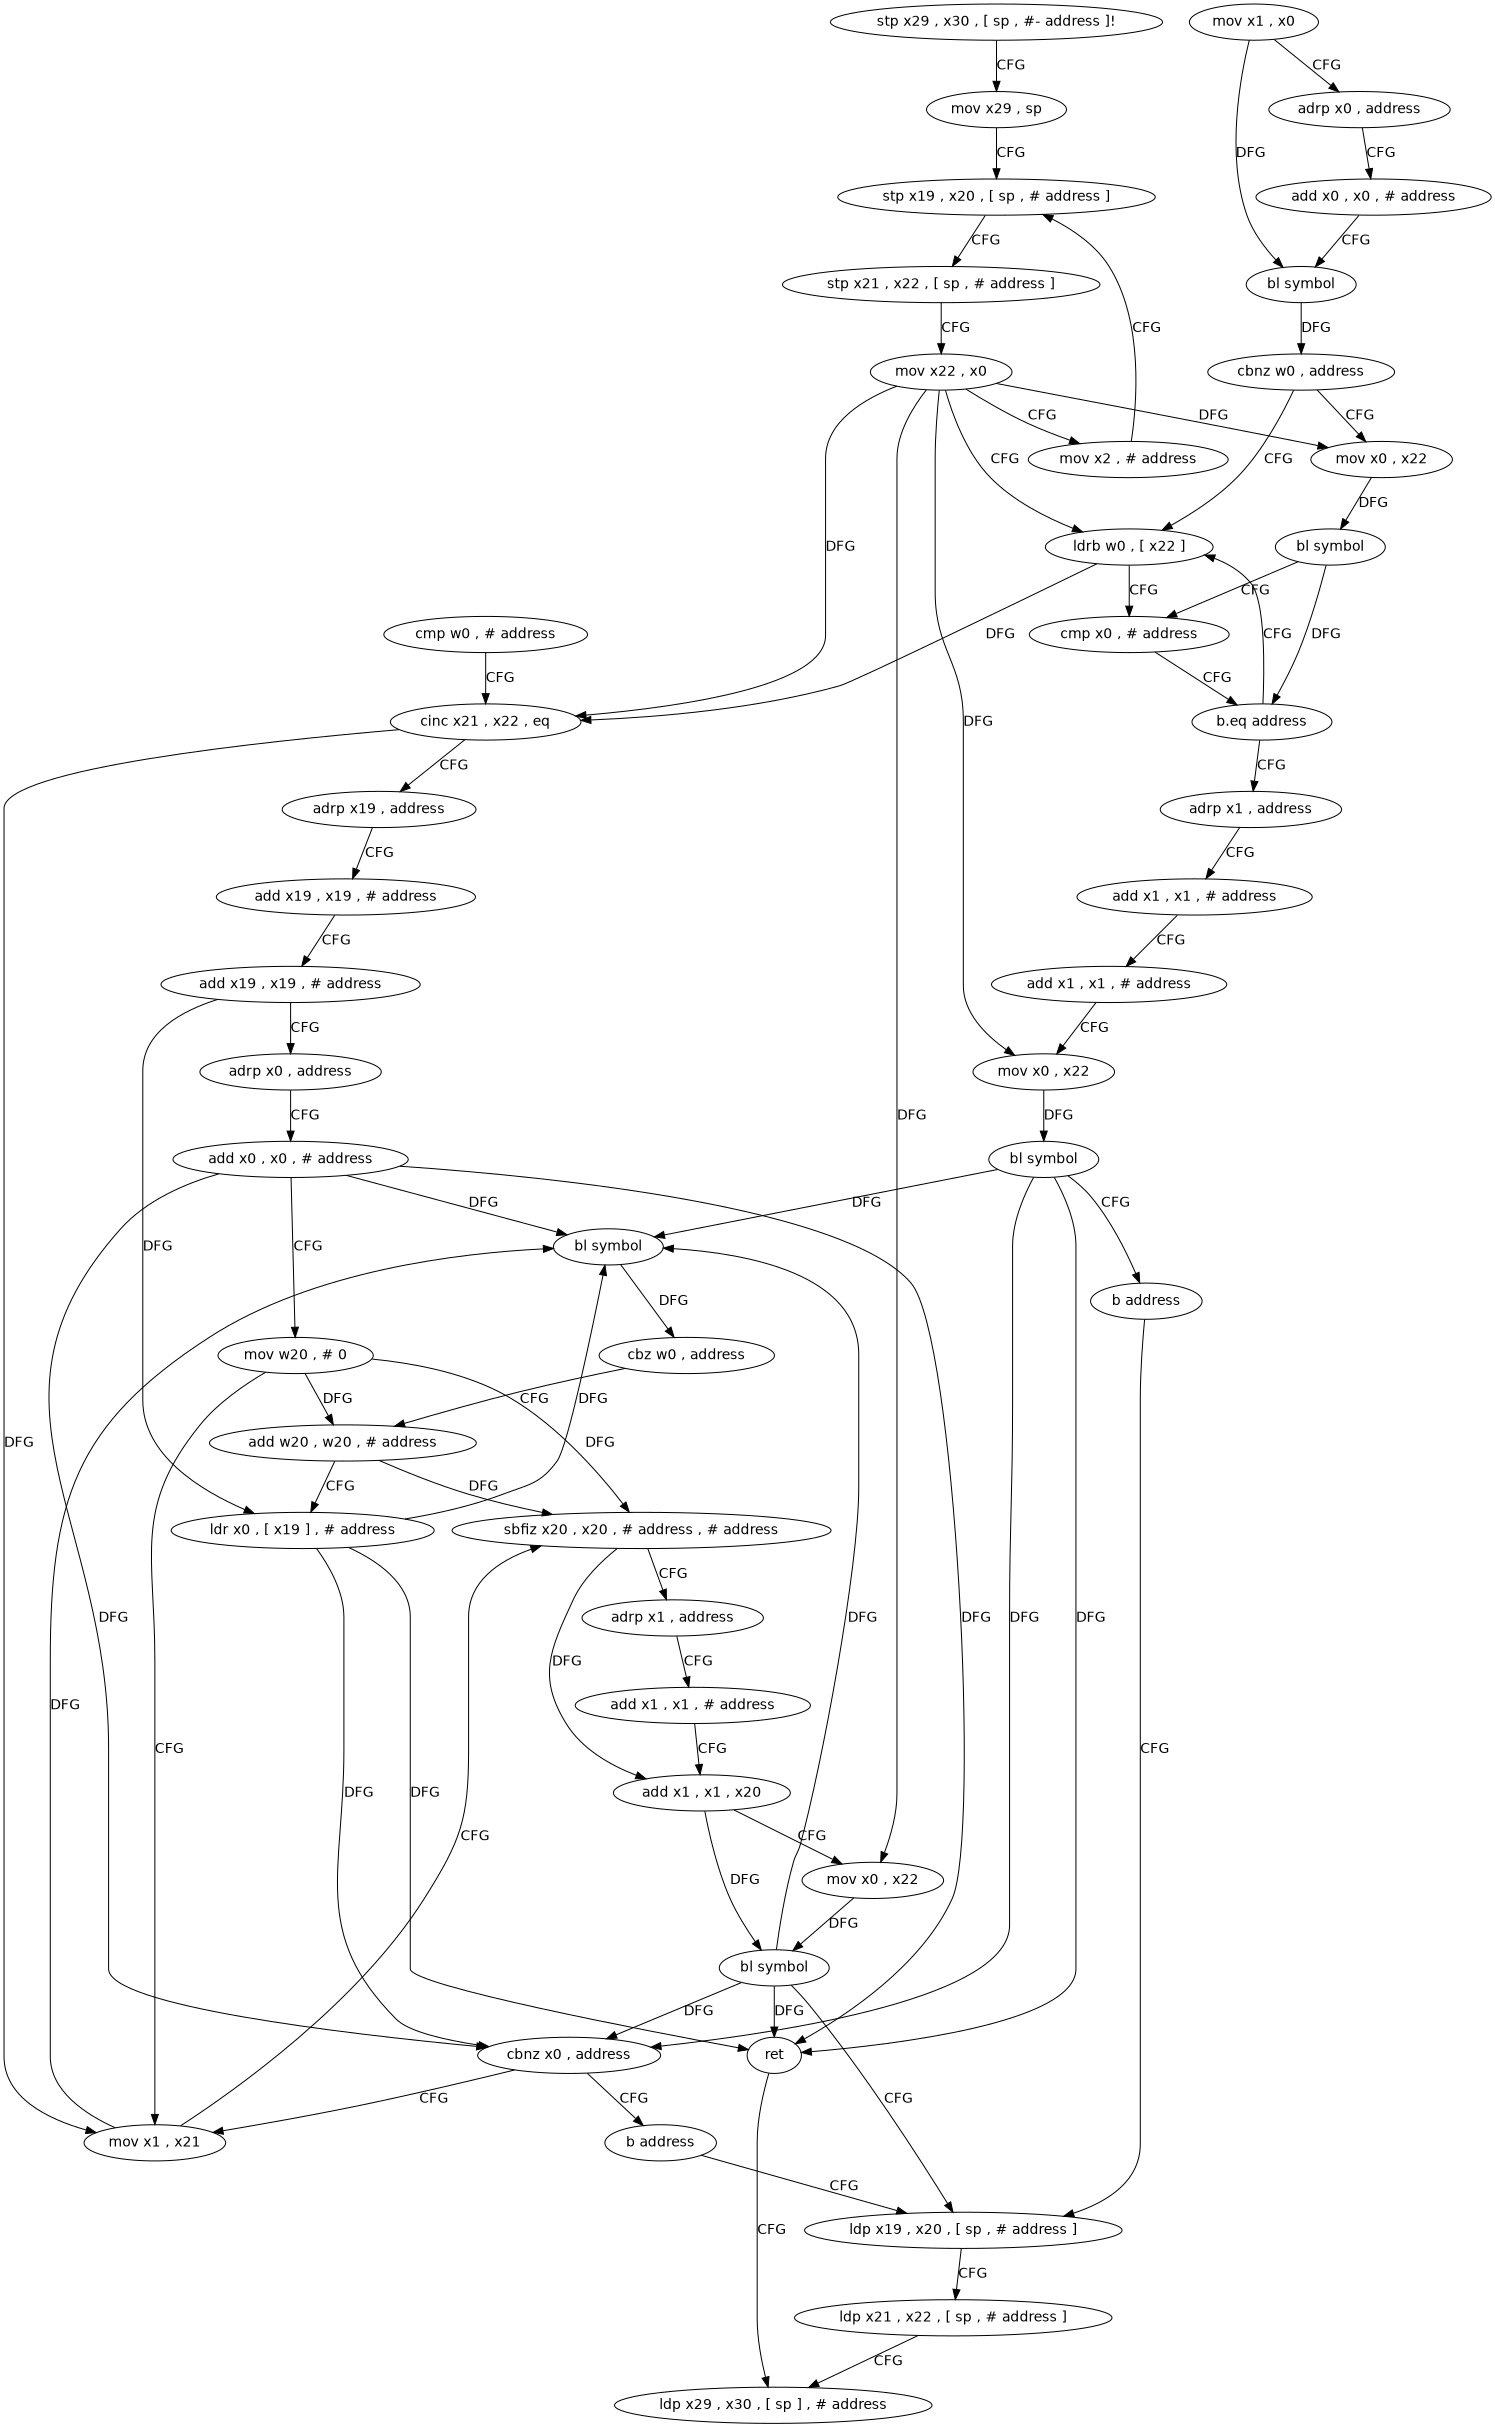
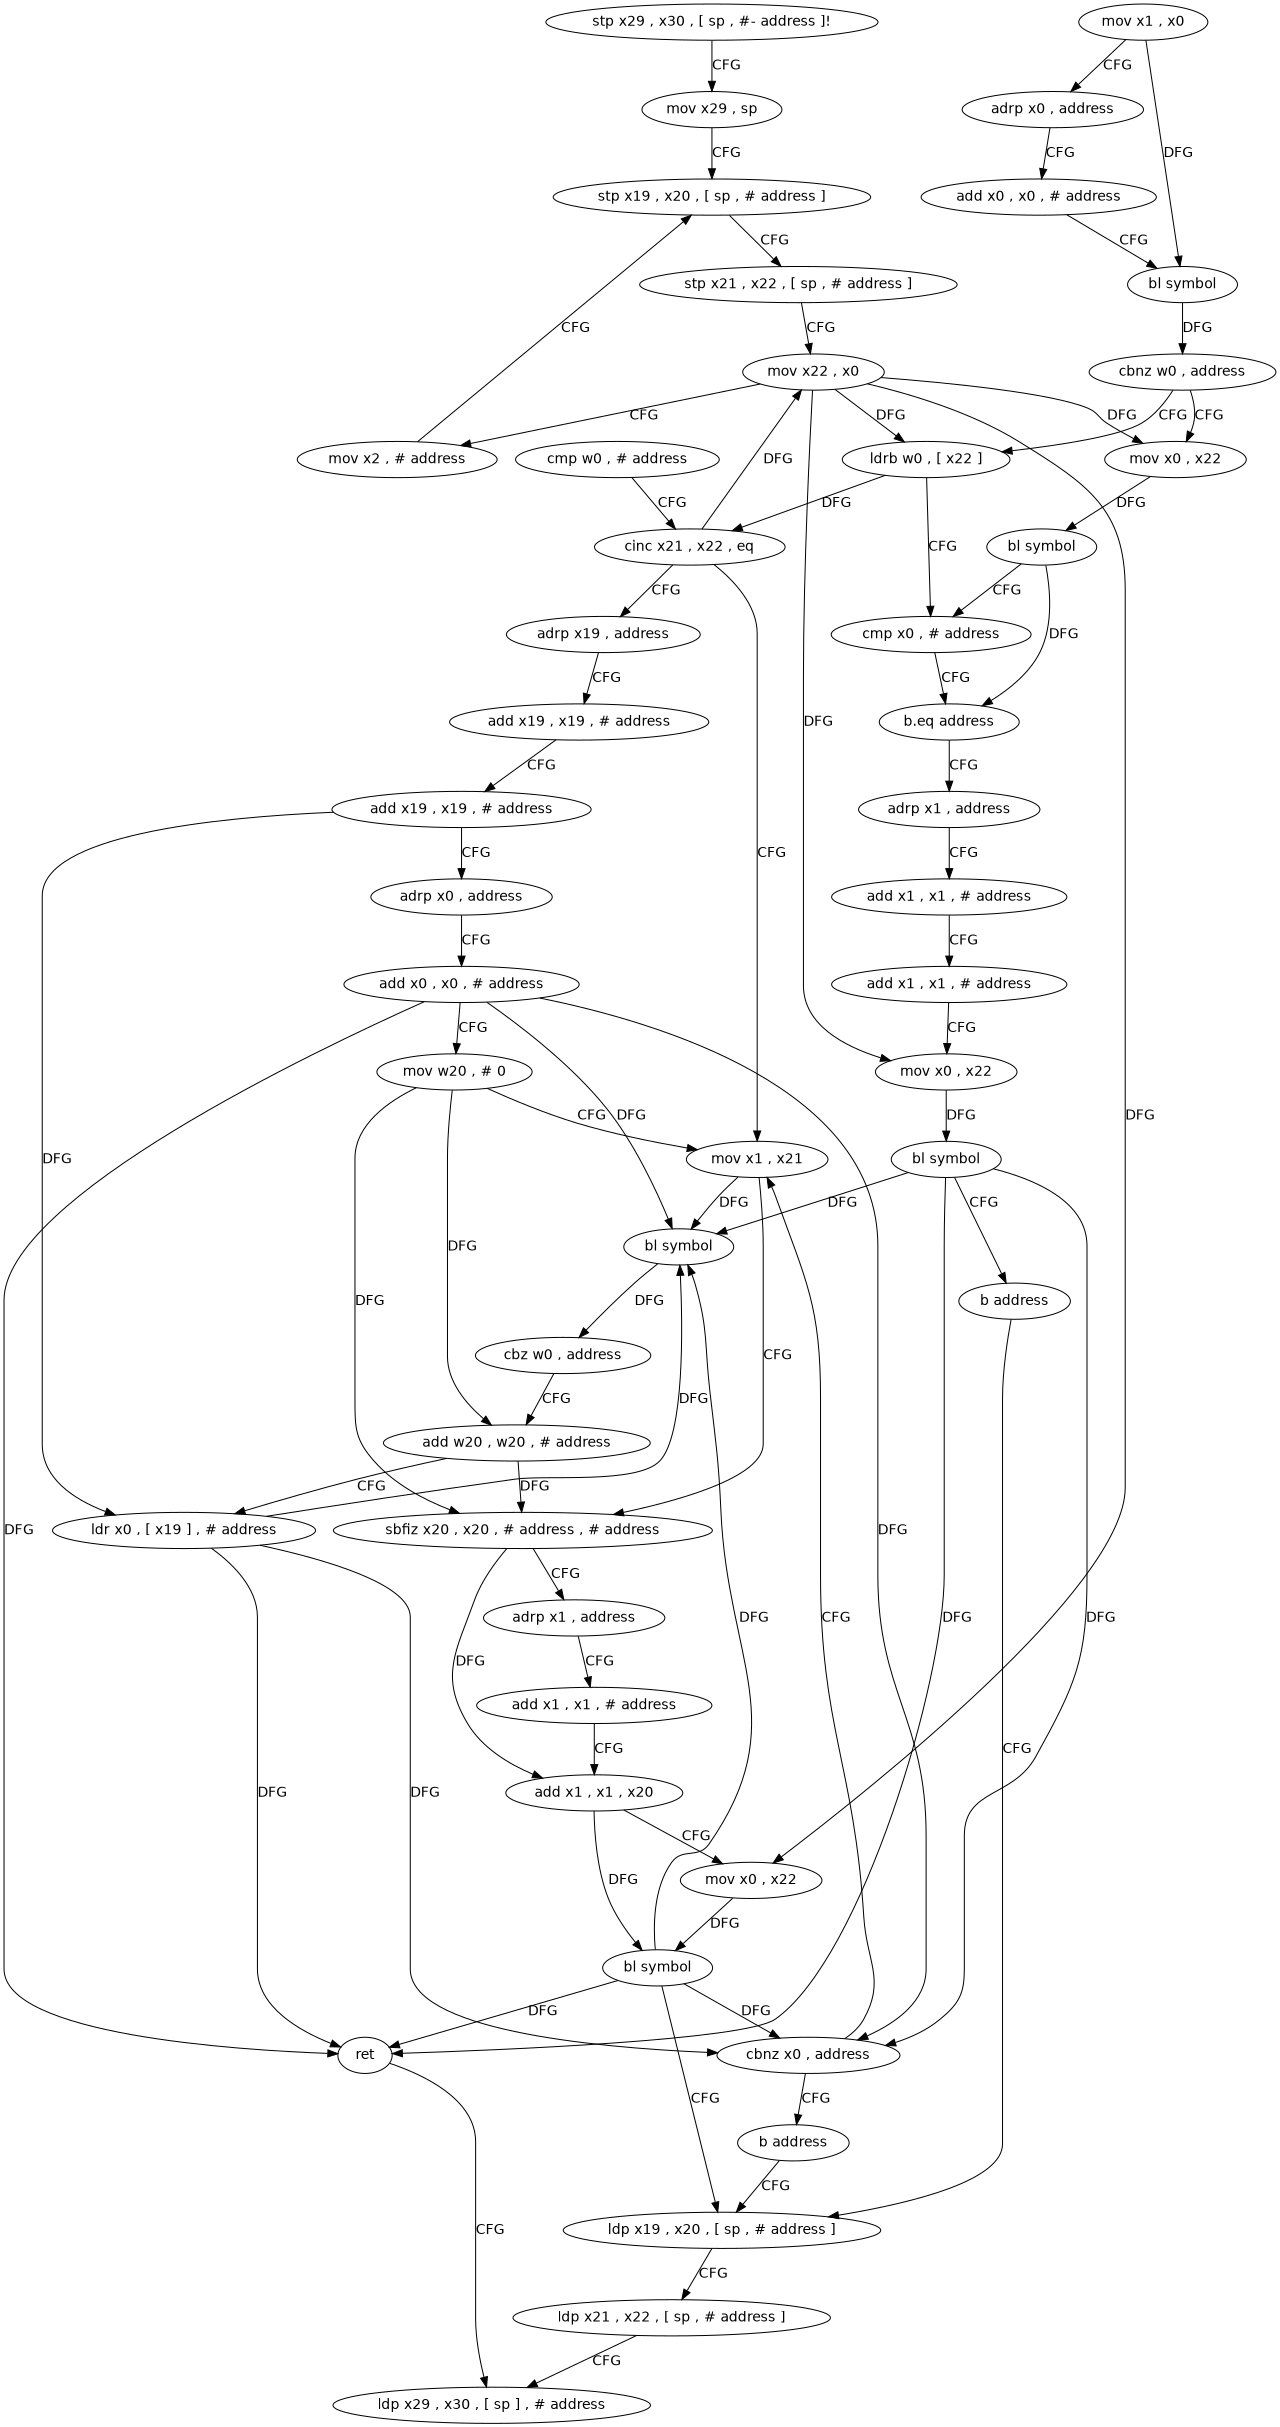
(1005, 460) -> (891, 416)
(1262, 620) -> none
(826, 625) -> (749, 464)
(19, 1443) -> (772, 853)
